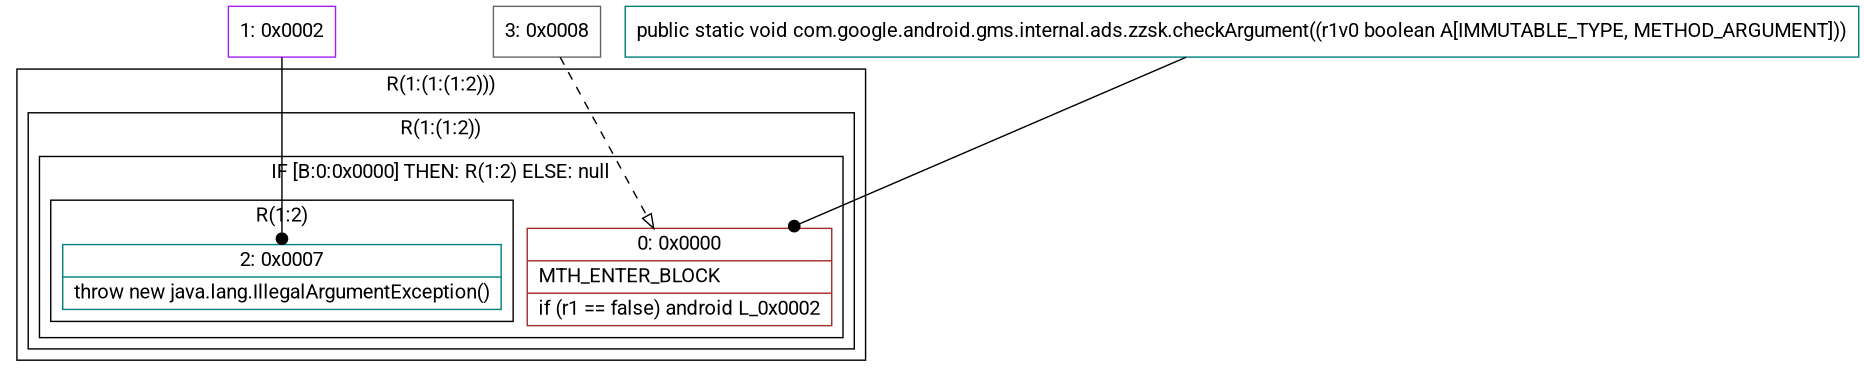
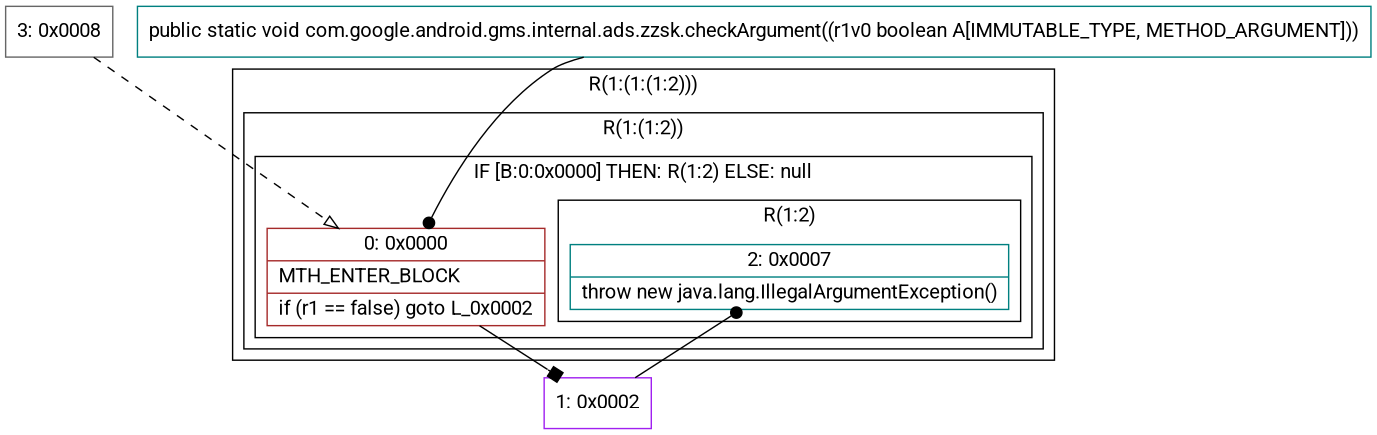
(679, 309) -> (406, 309)
none -> (514, 348)
